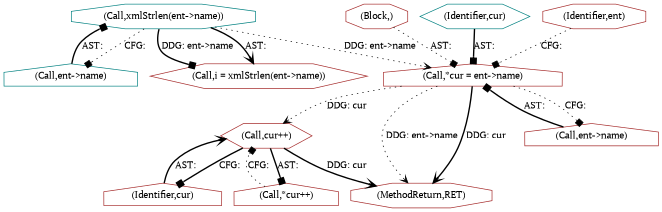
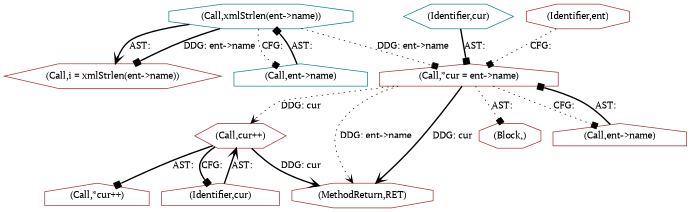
(422, 44) -> (487, 102)
(320, 47) -> (366, 47)
(249, 173) -> none
